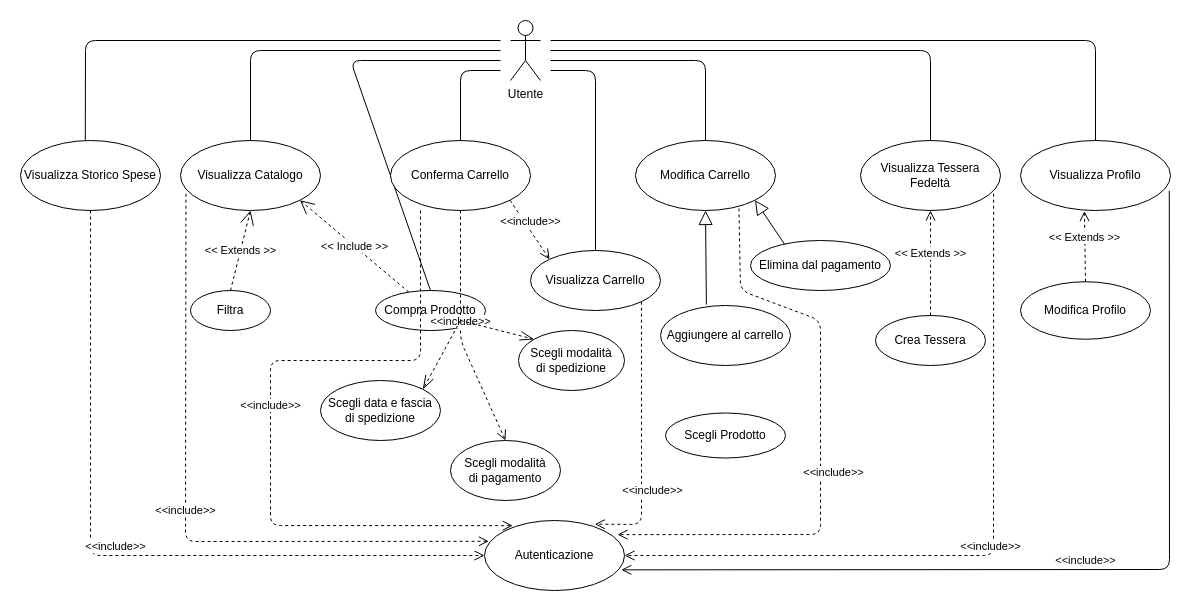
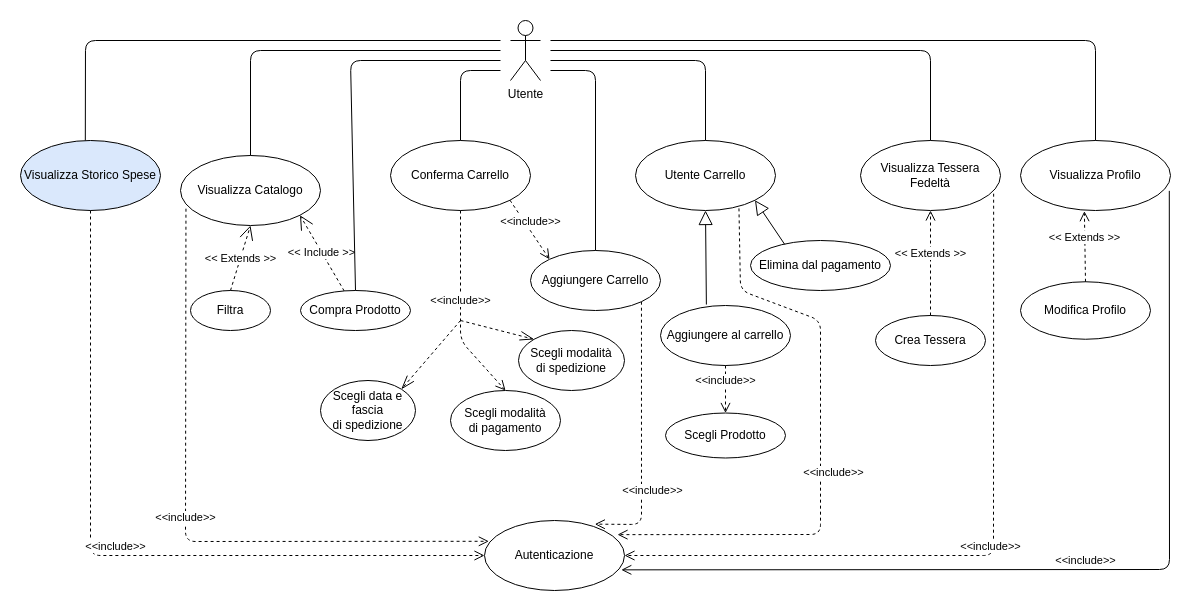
(91, 176) -> (91, 176)
(251, 176) -> (251, 191)
(706, 176) -> (706, 176)
(596, 281) -> (596, 281)
(431, 311) -> (356, 311)
none -> (726, 388)
(381, 411) -> (368, 411)
(271, 446) -> none
(506, 471) -> (506, 421)
